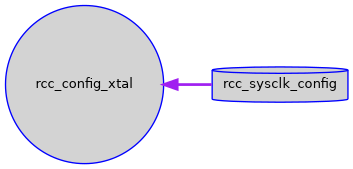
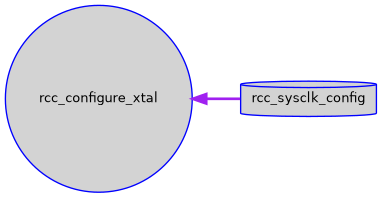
(85, 85) -> (99, 99)
